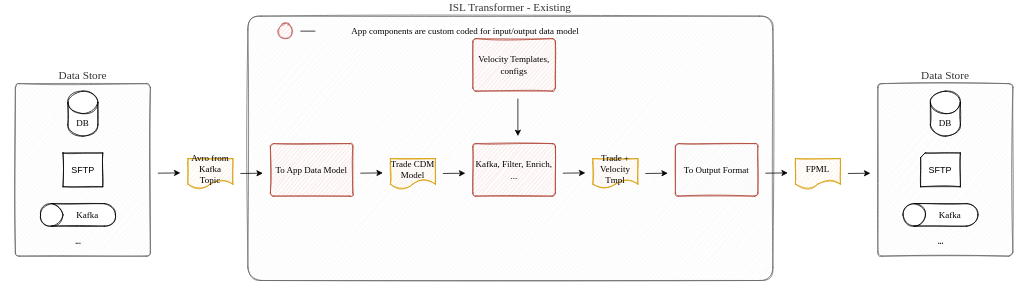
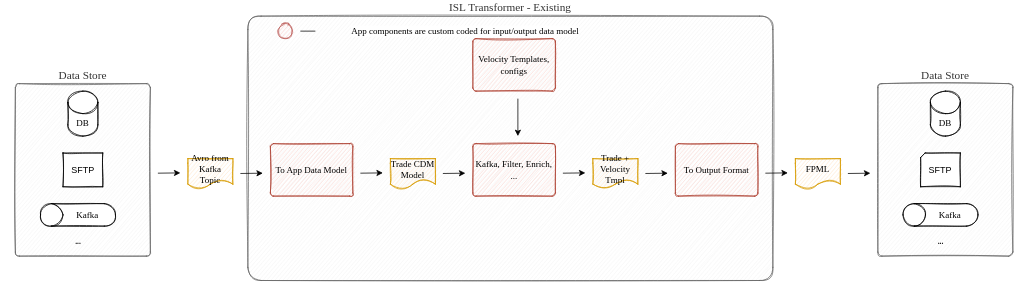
(717, 170) -> (717, 170)
